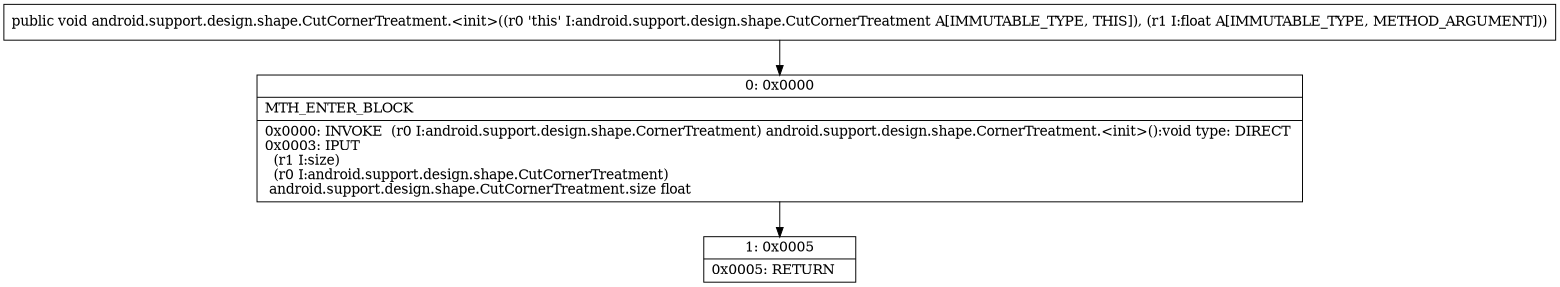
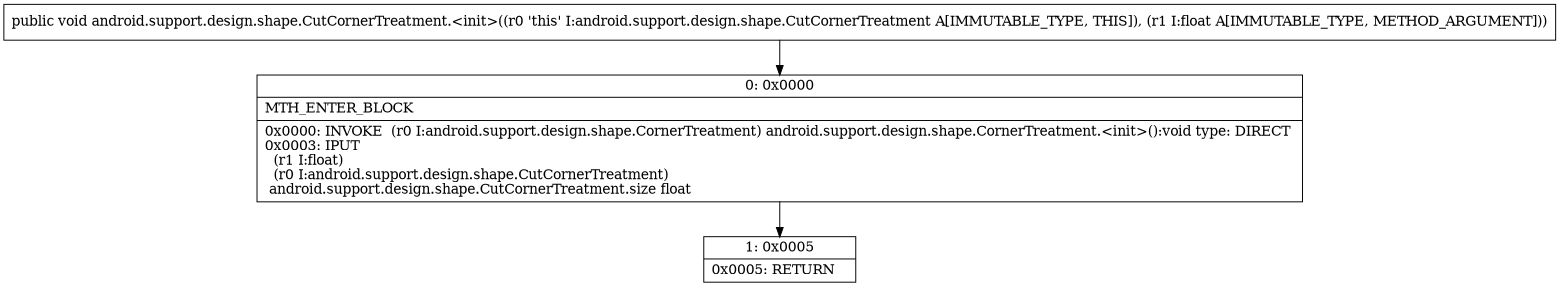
(303, 161) -> (304, 161)
